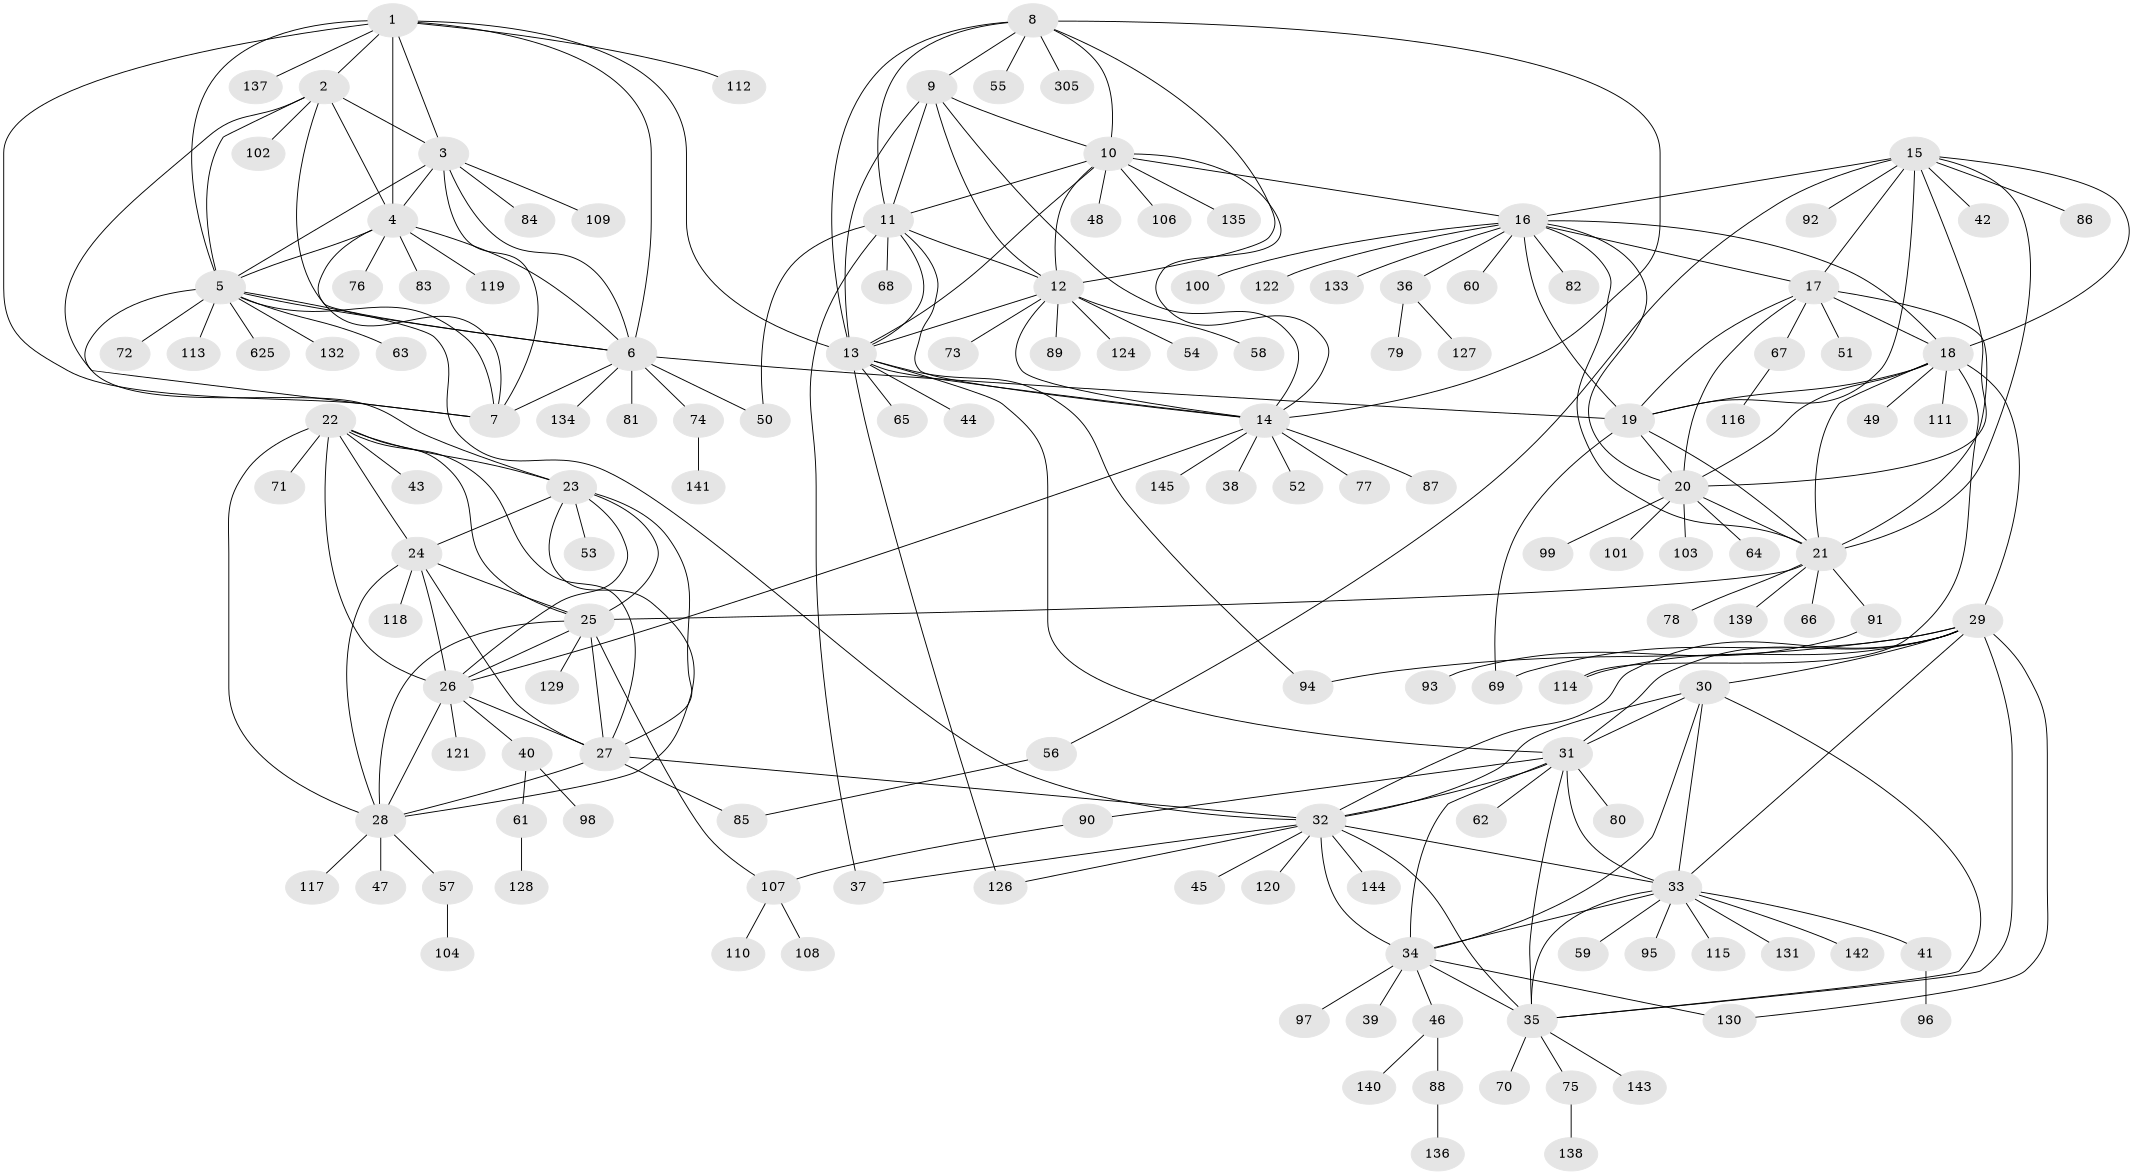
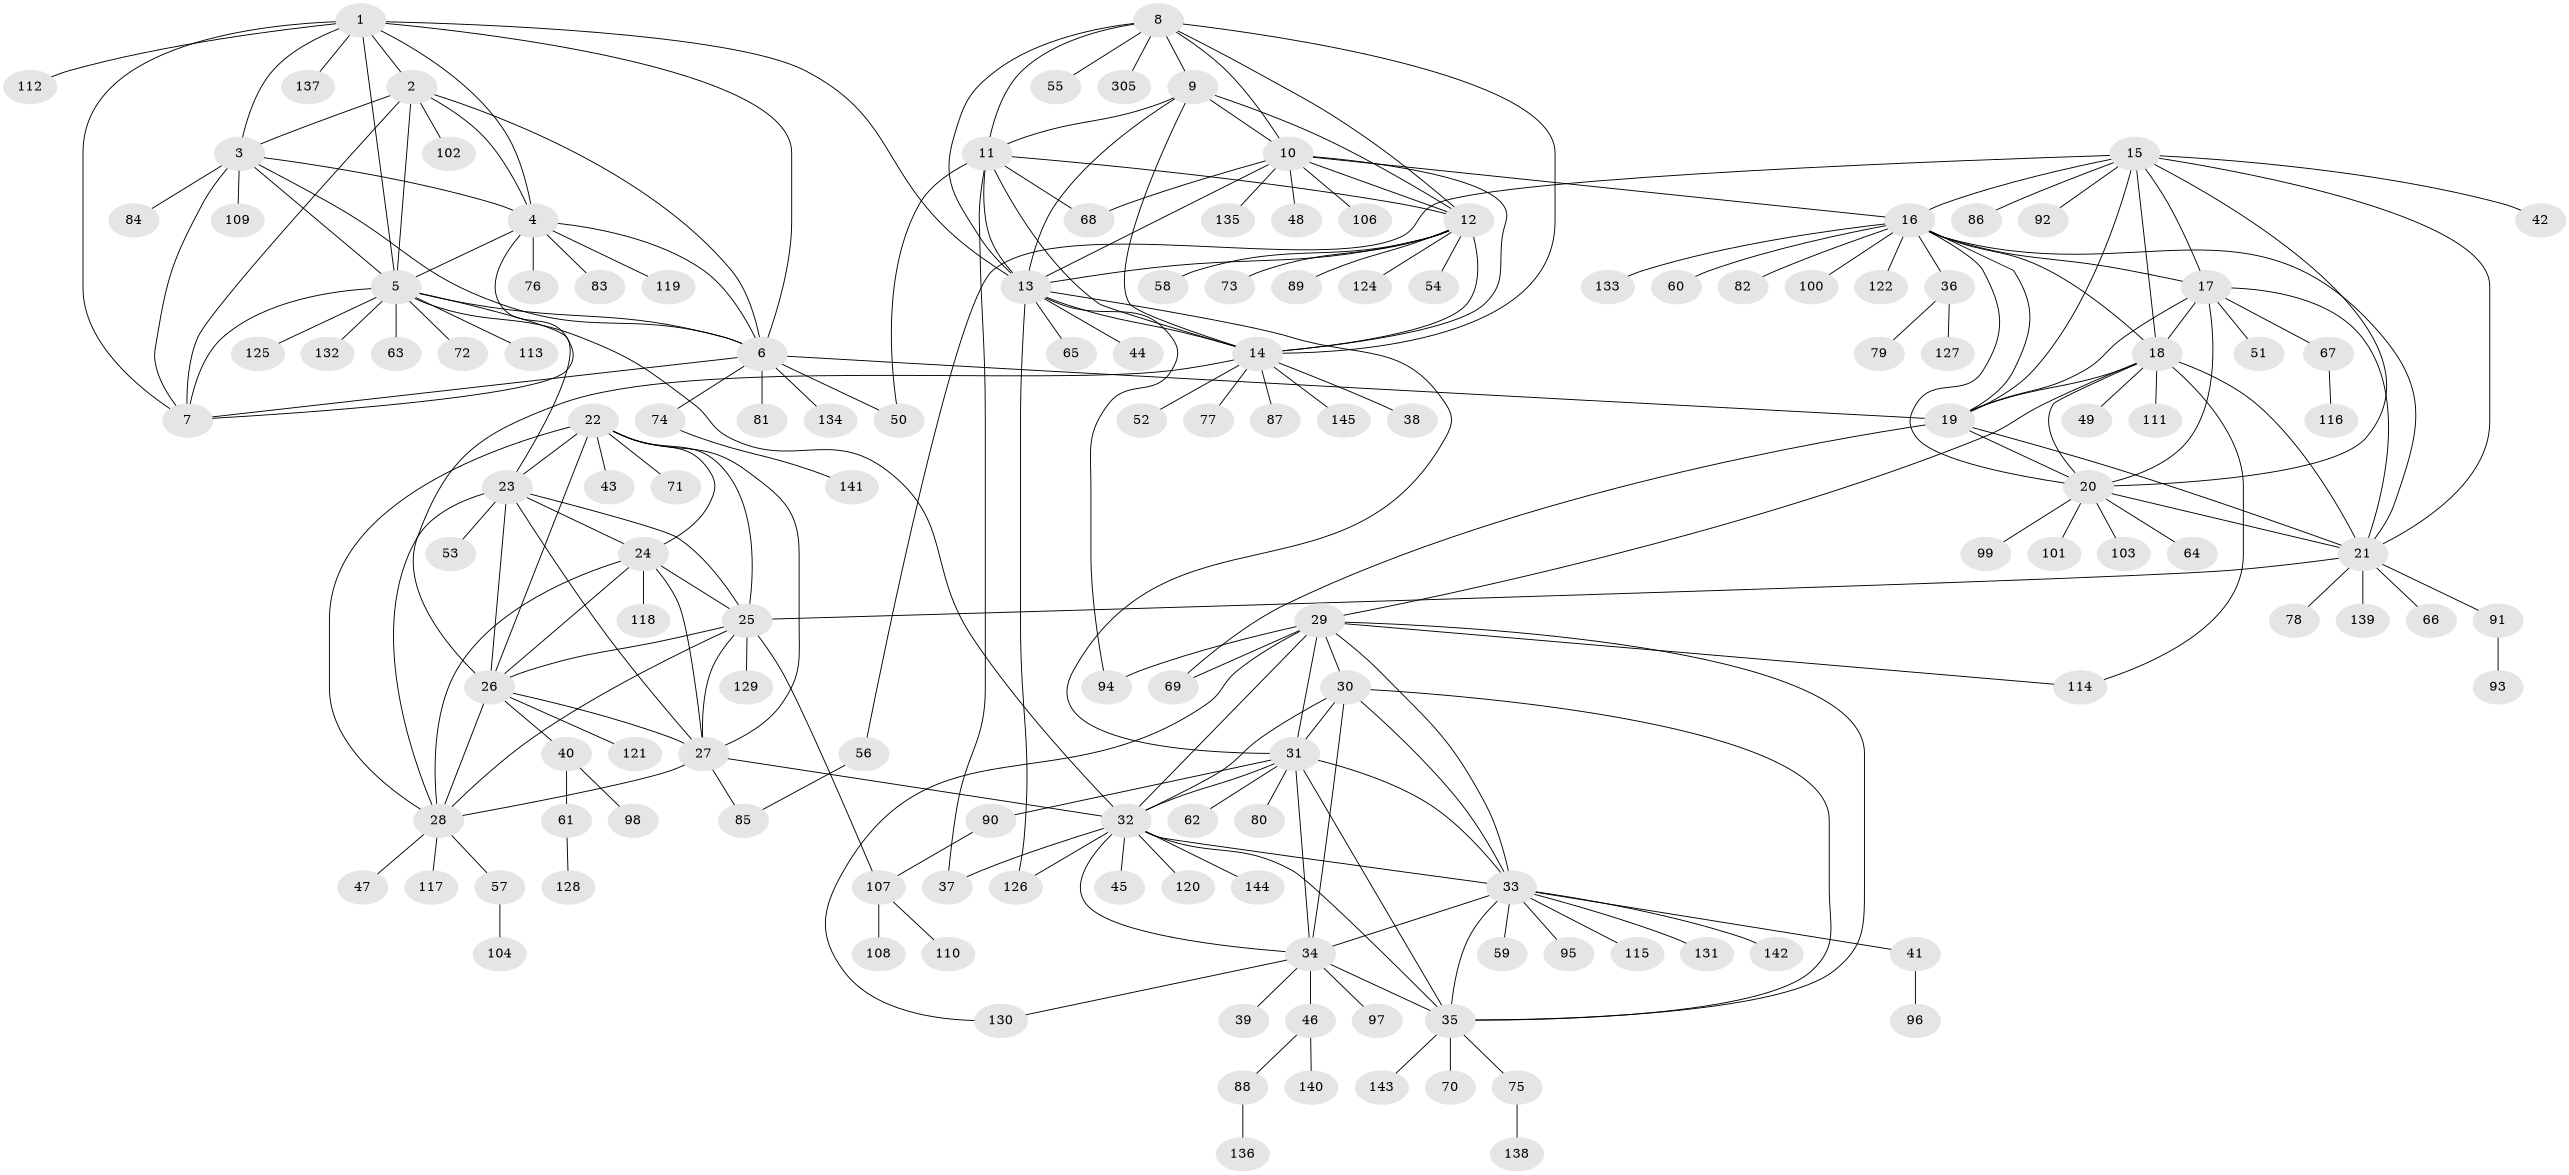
(999, 187) -> (1187, 184)
(263, 354) -> (258, 354)
